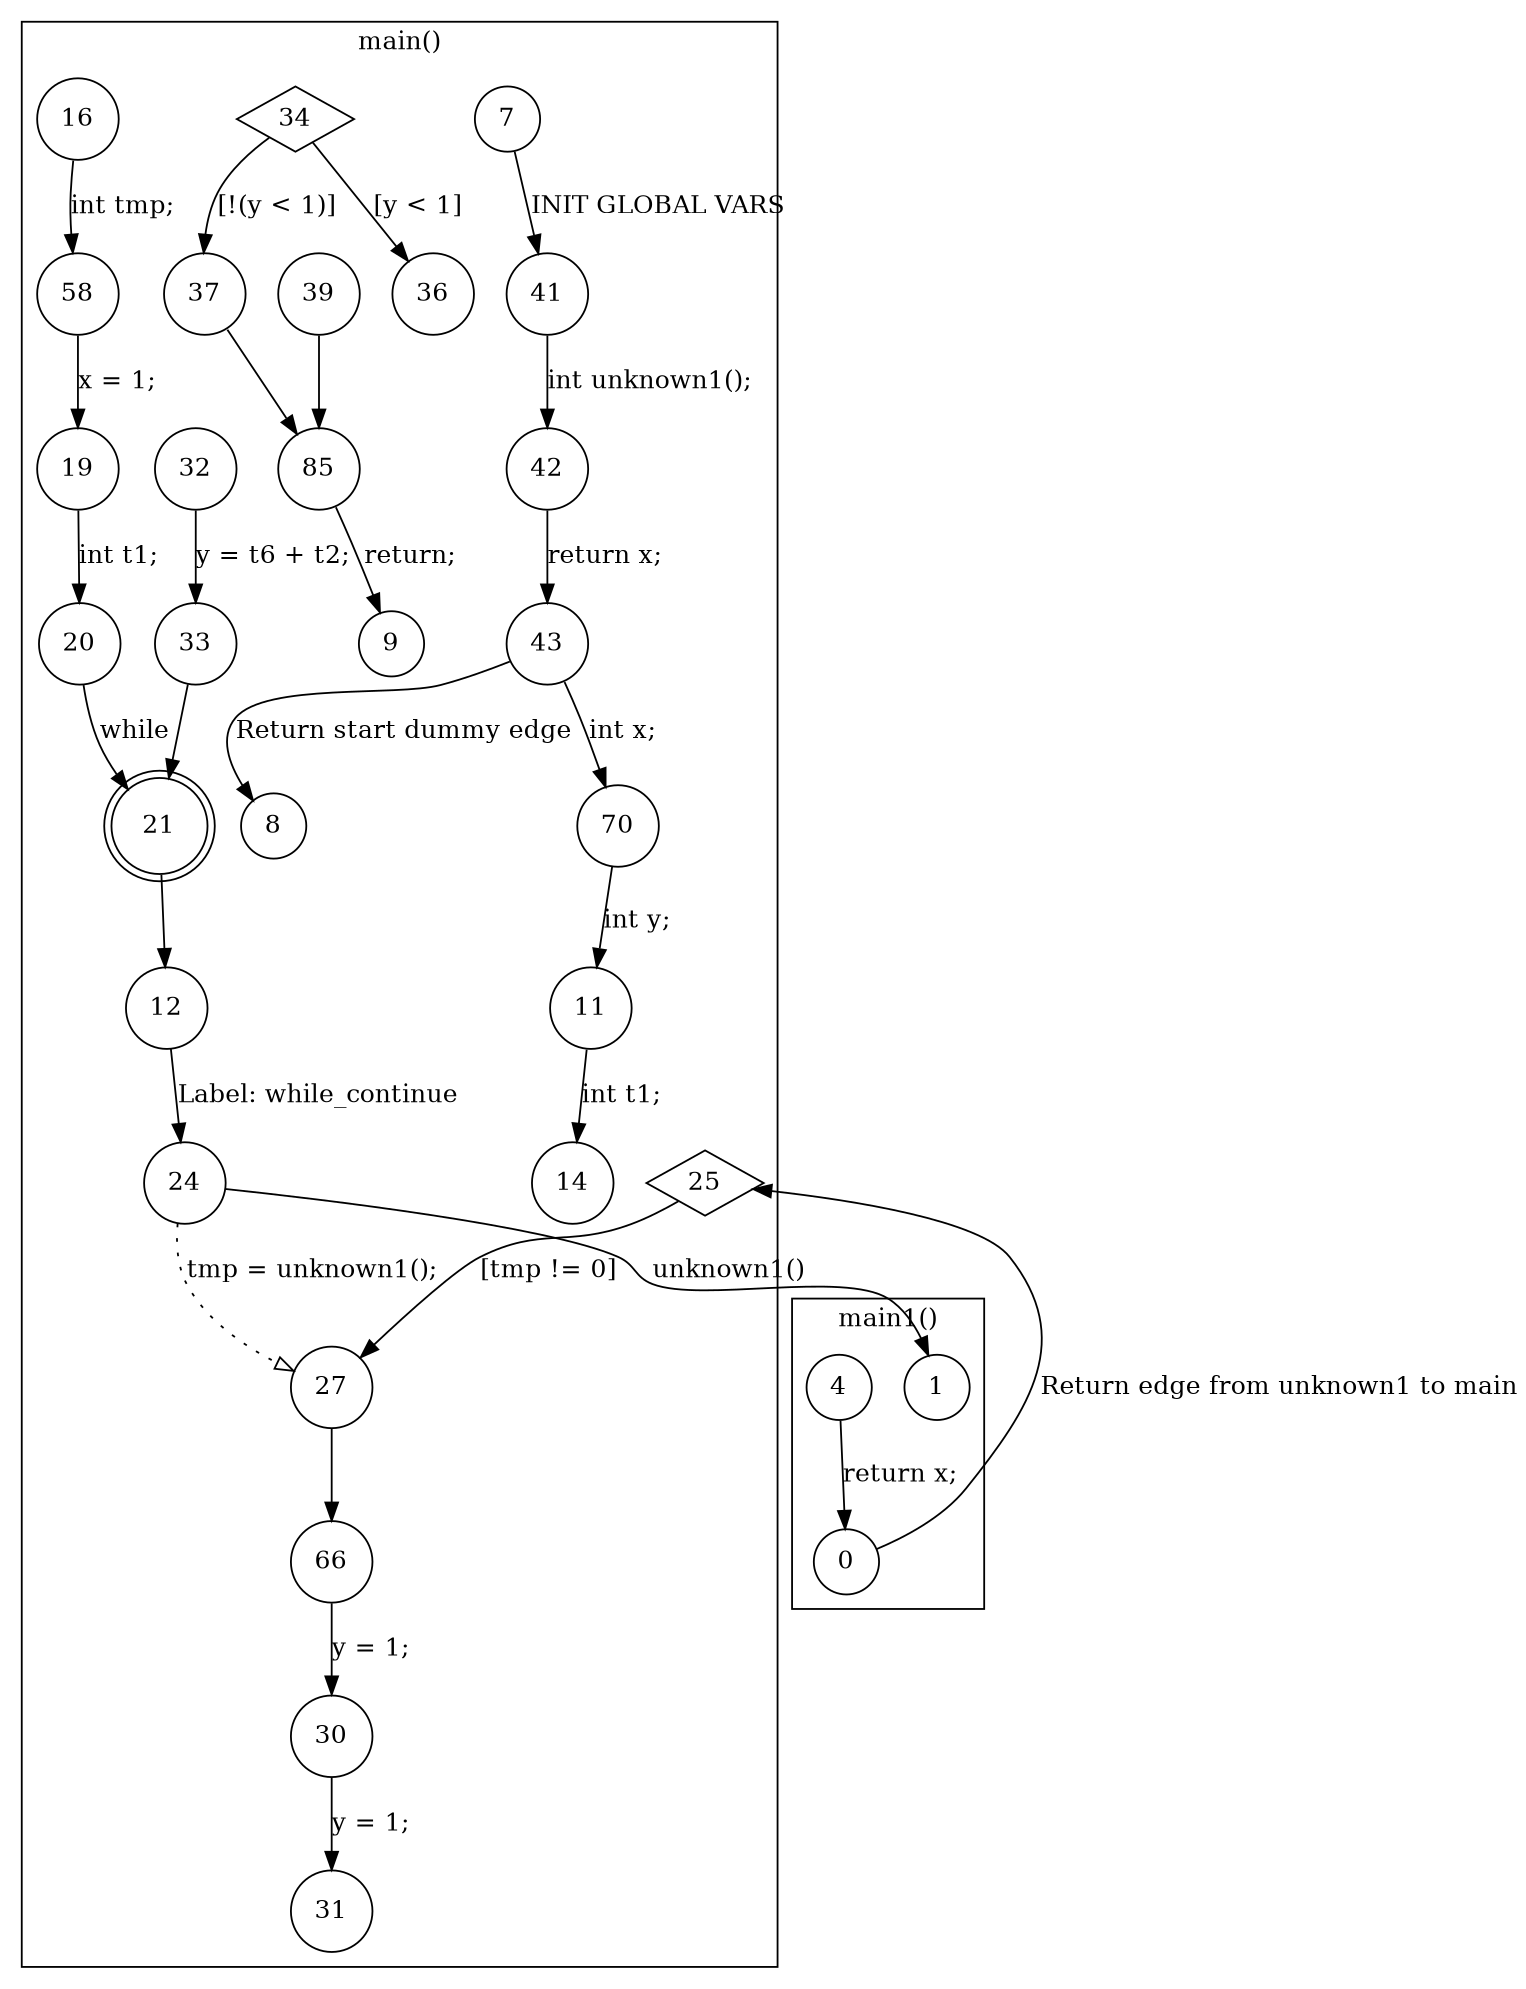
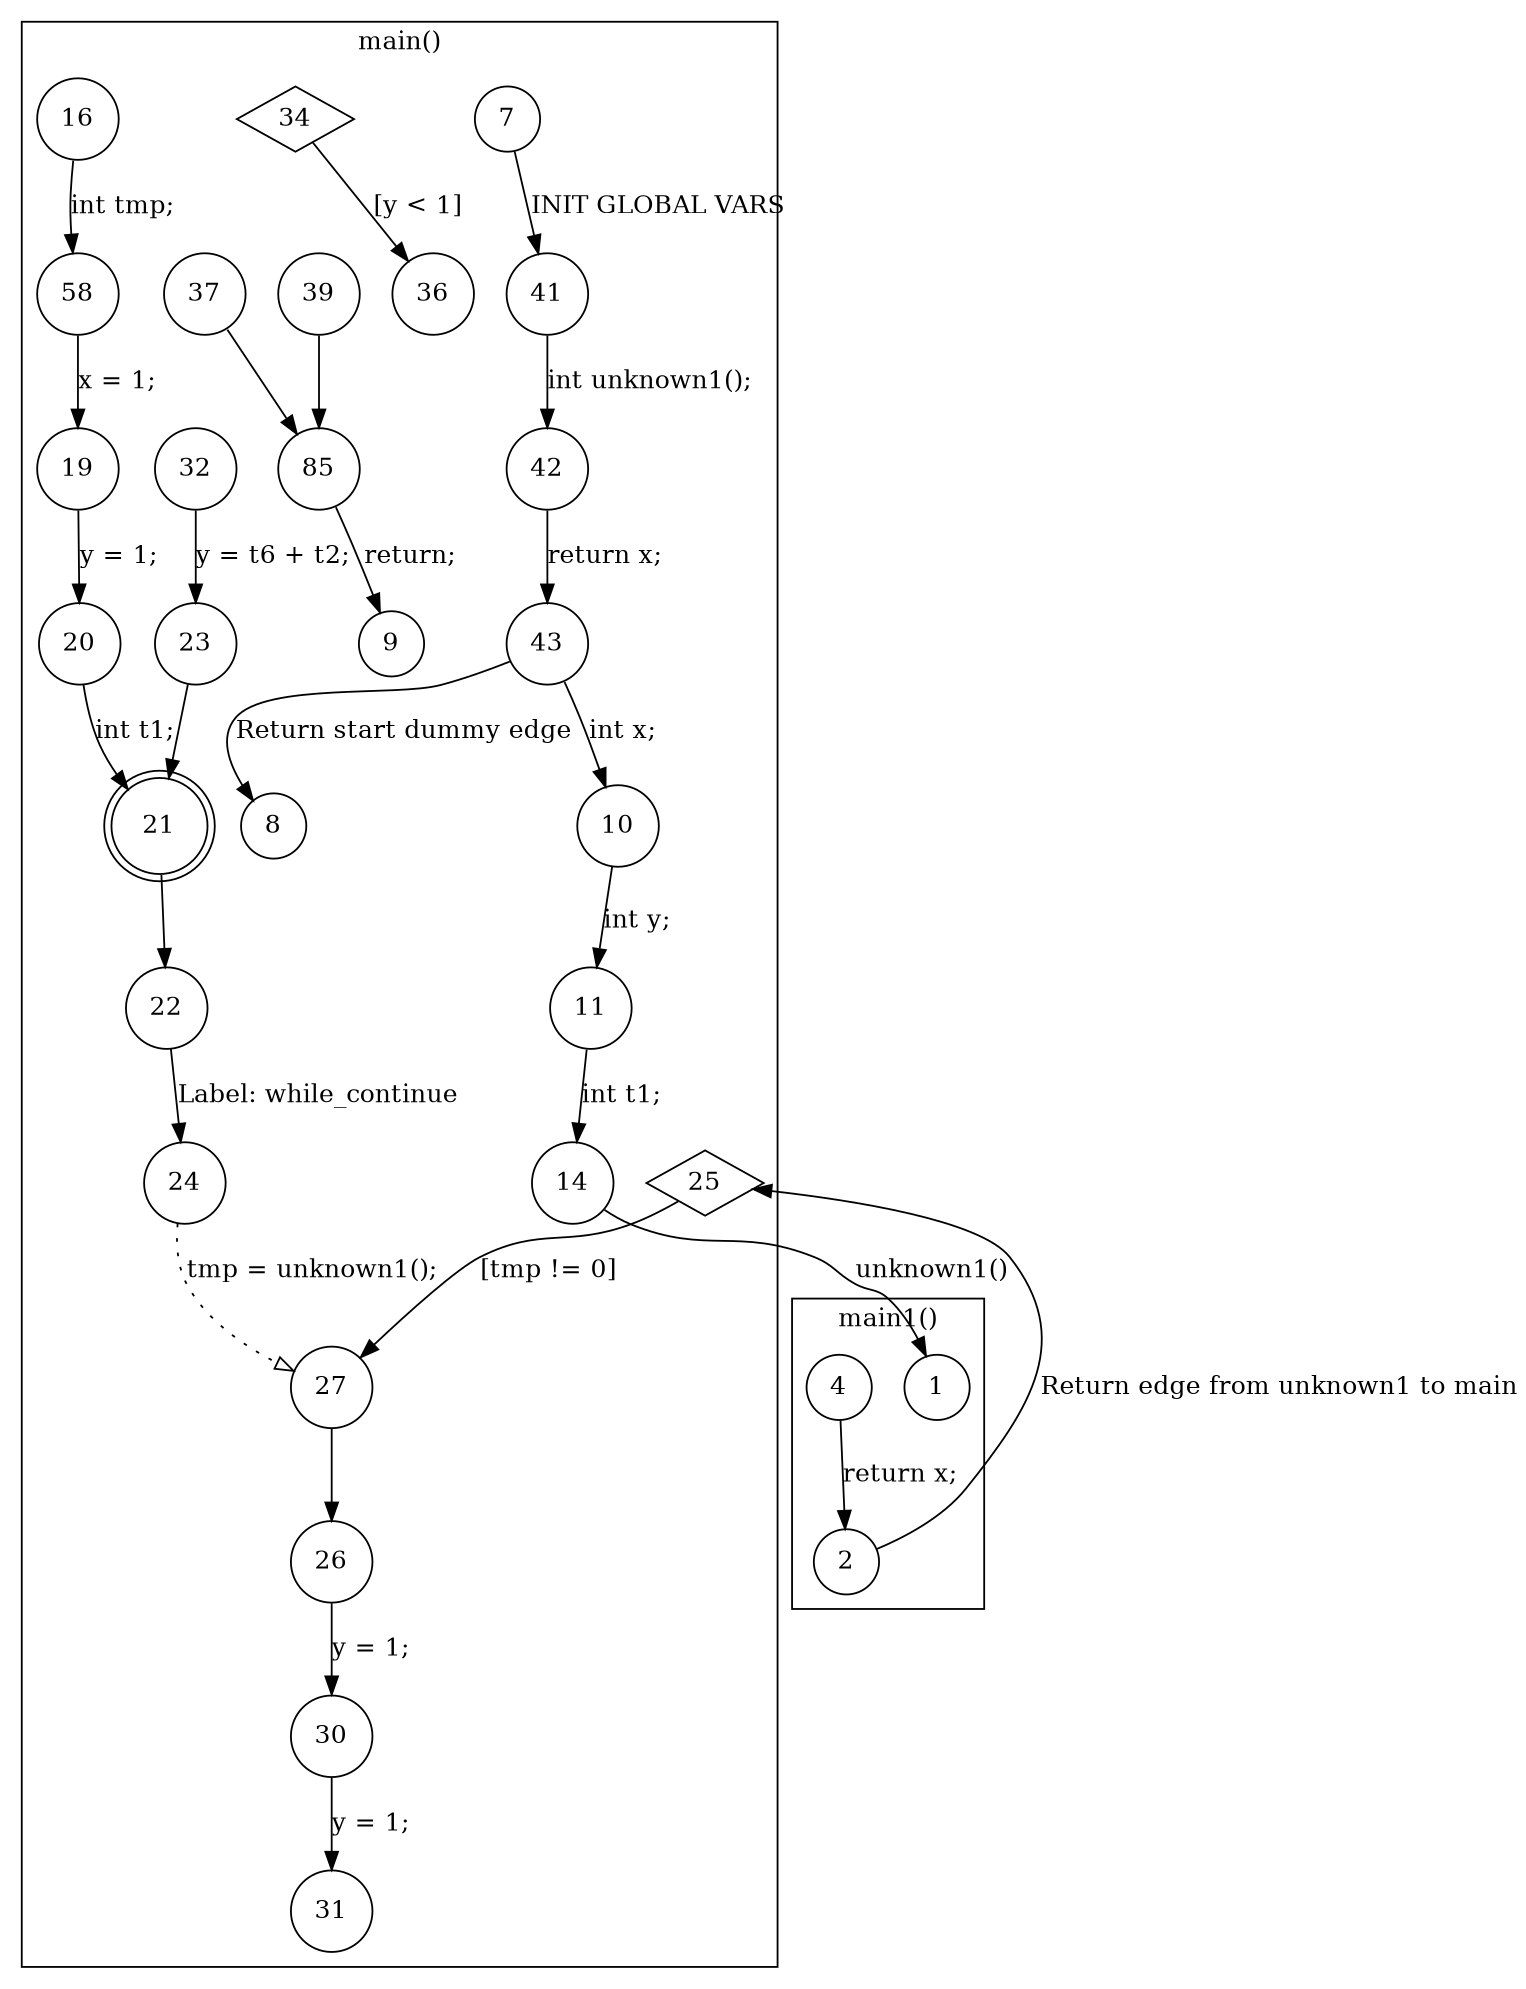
(226, 179) -> none
(119, 556) -> (119, 556)
(196, 644) -> (196, 644)
(135, 731) -> (135, 731)
(618, 826) -> (618, 826)
(167, 1008) -> (167, 1008)
(588, 1246) -> (767, 1244)
(332, 1562) -> (332, 1562)
(846, 1562) -> (846, 1562)
